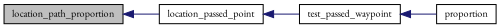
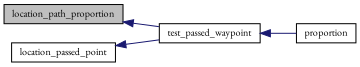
(146, 14) -> (146, 25)
